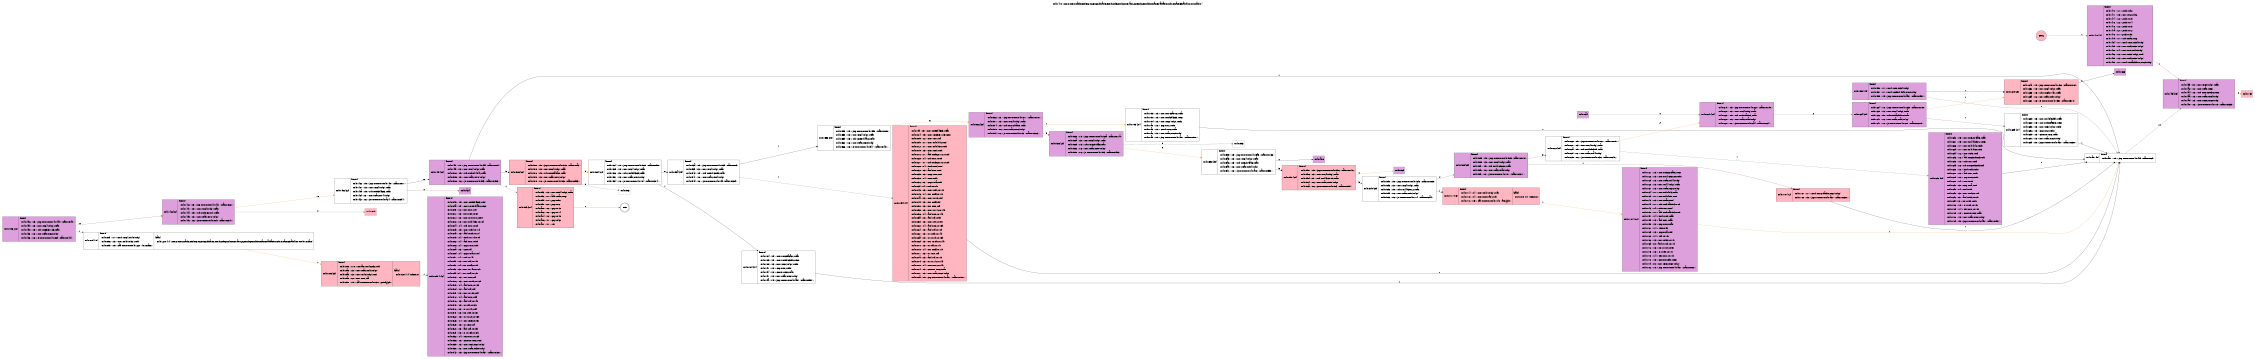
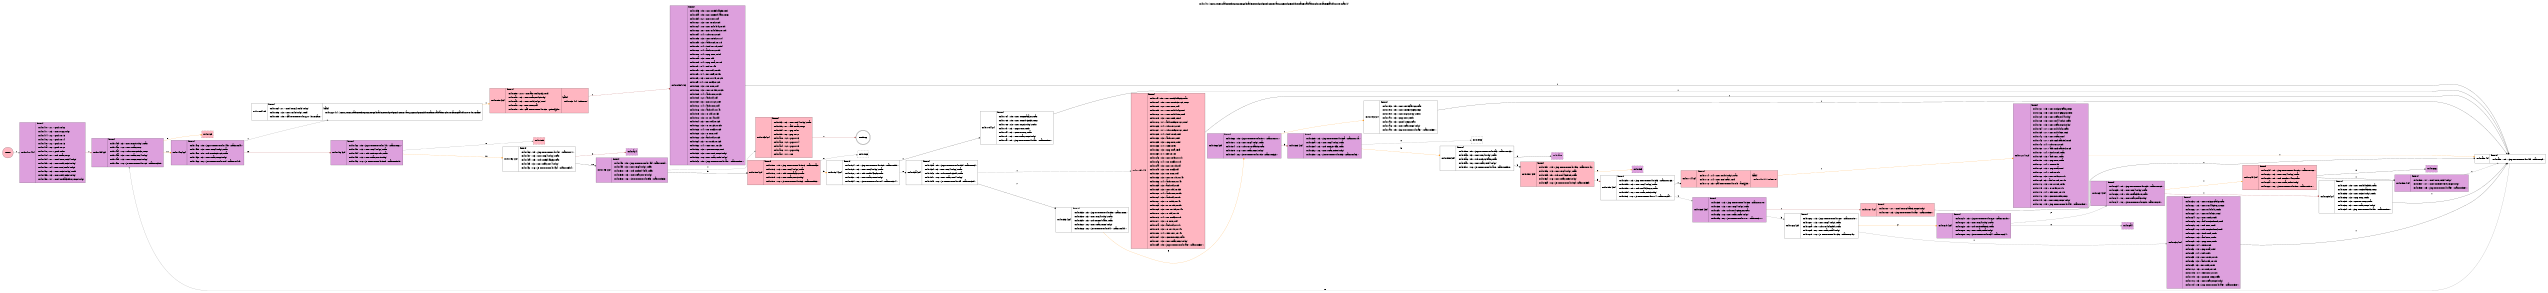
(2041, 36) -> (8, 153)
(1295, 76) -> (1646, 85)
(1965, 92) -> (2355, 179)
(1644, 115) -> (2066, 226)
none -> (167, 153)
(625, 208) -> (863, 137)
